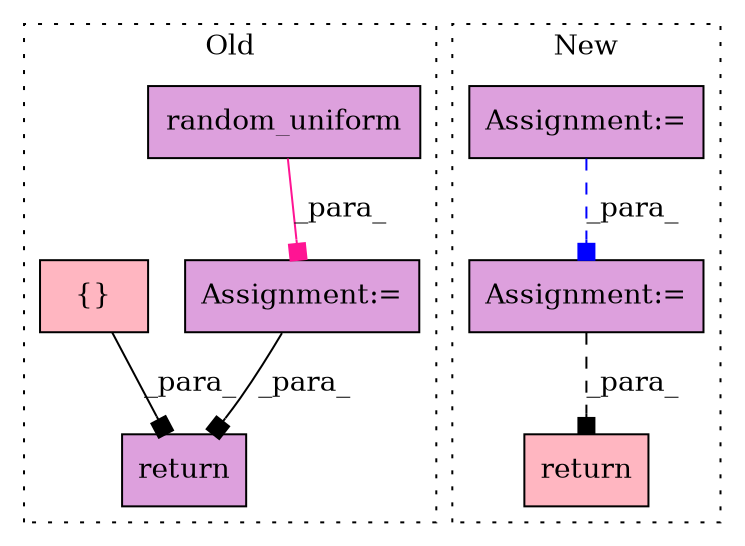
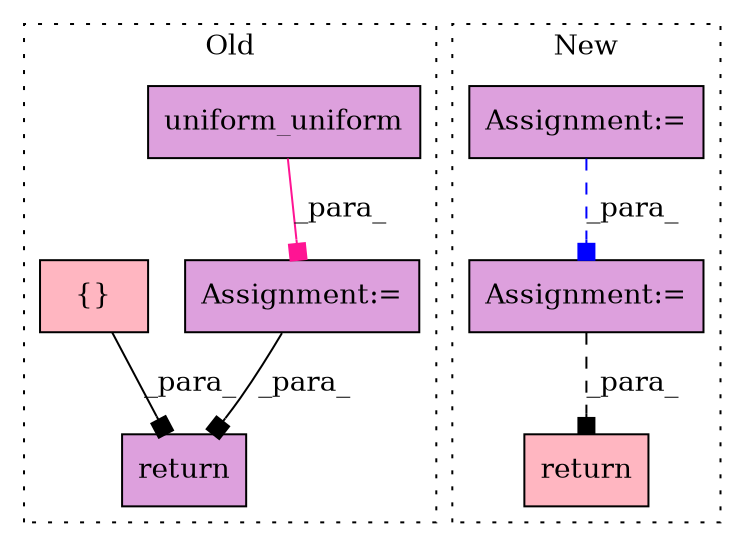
(284, 122) -> (284, 122)
